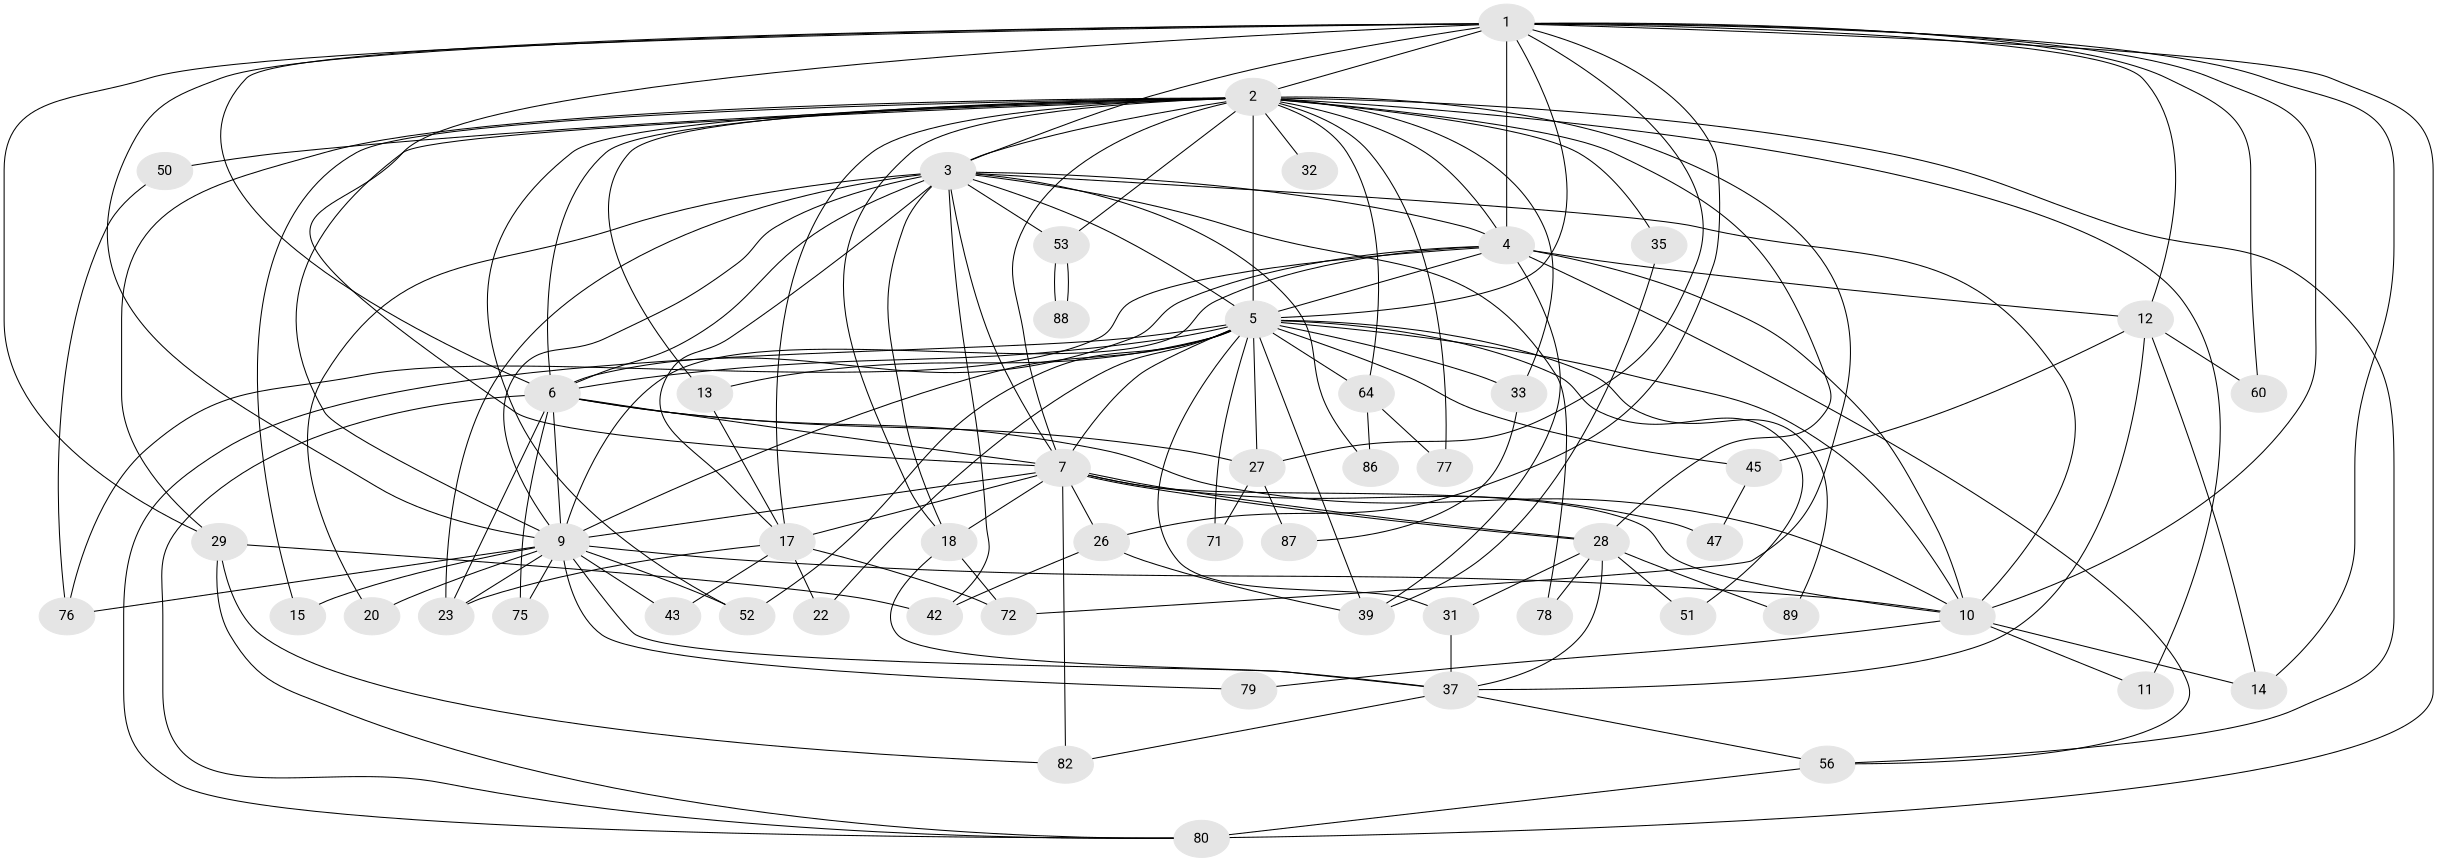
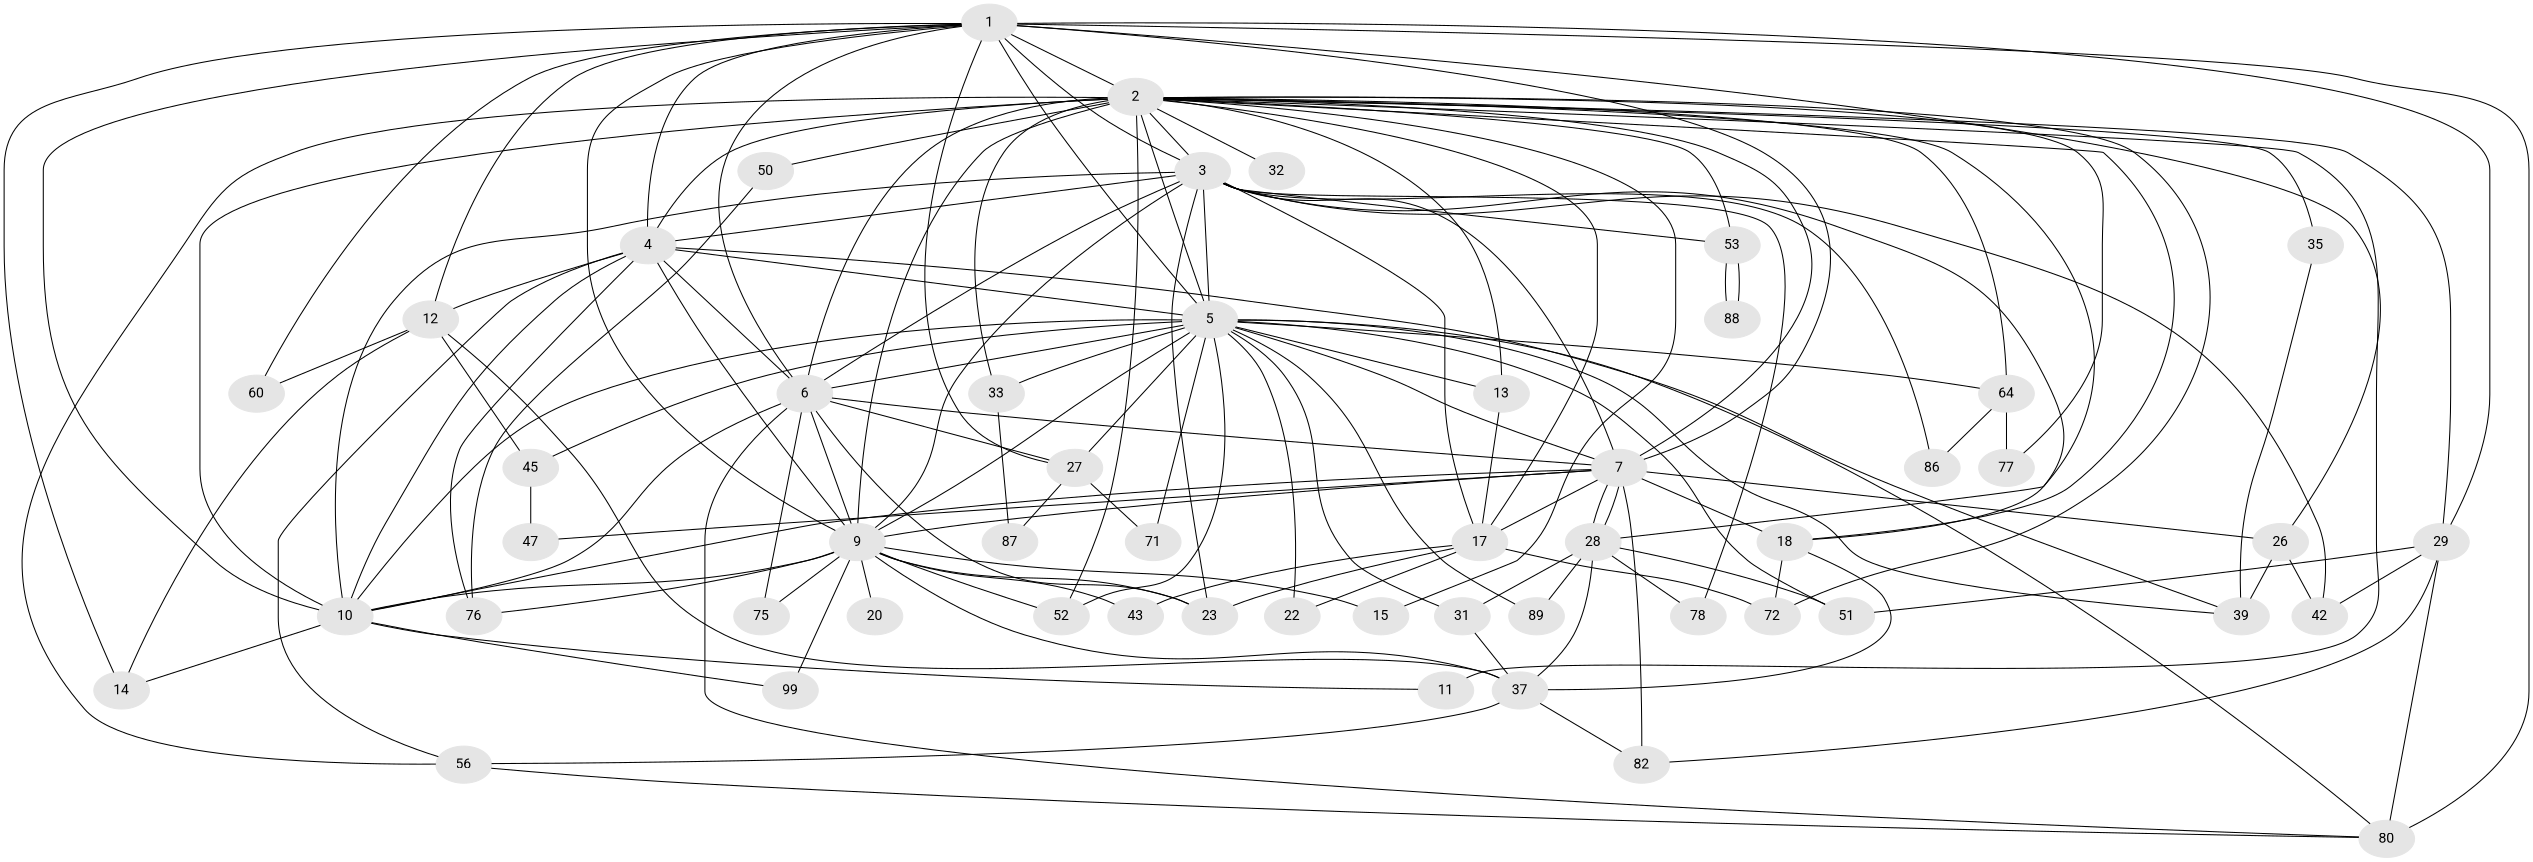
none -> (437, 161)
(509, 256) -> none
none -> (2131, 583)
(1249, 690) -> (790, 690)
